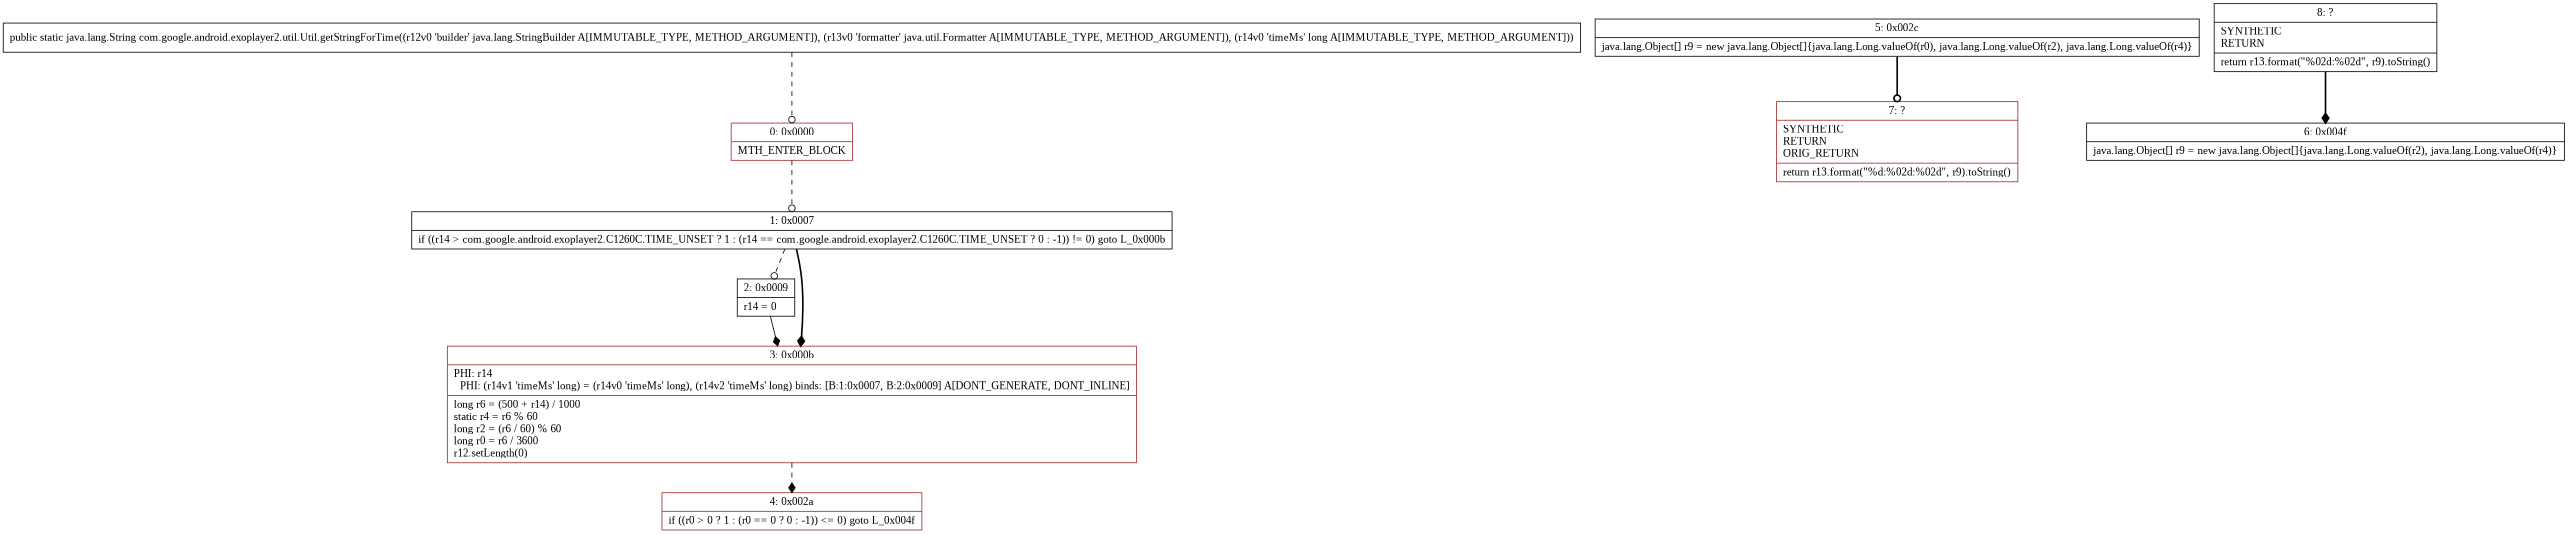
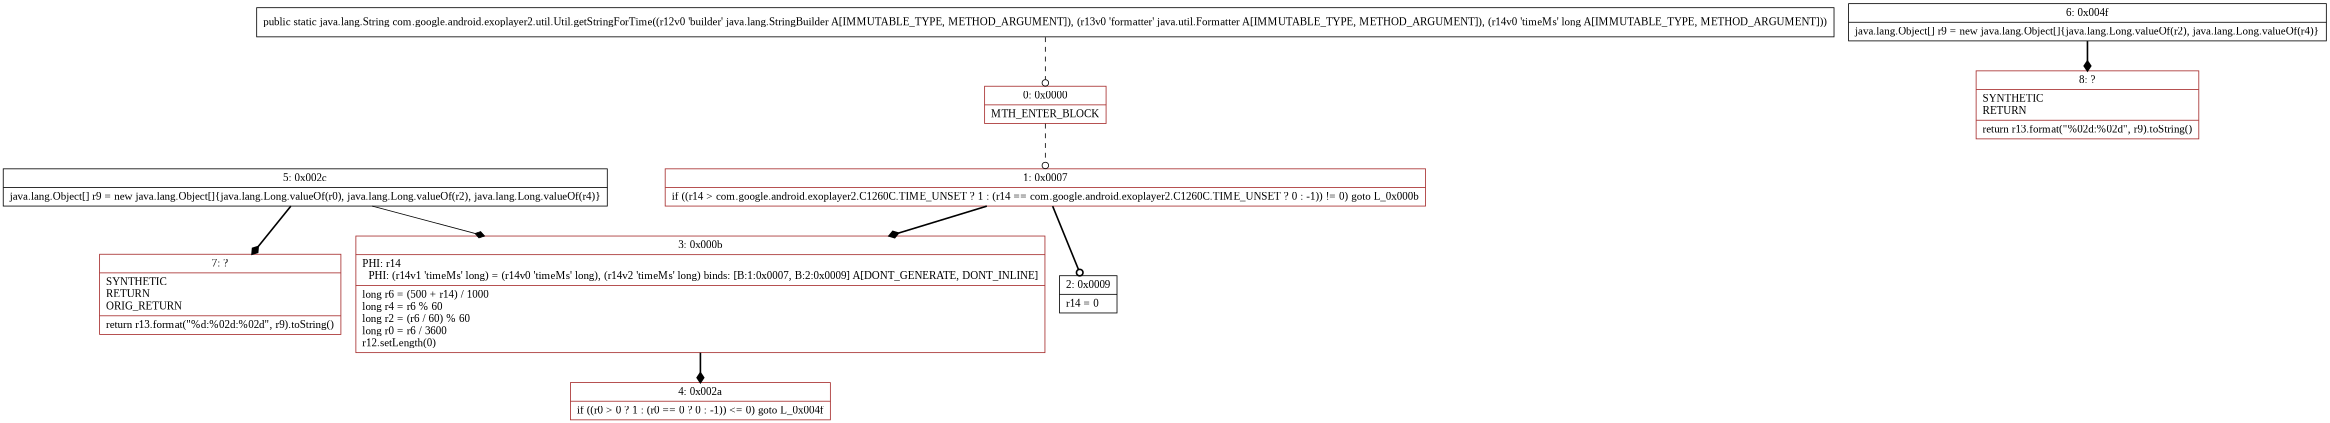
(2326, 38) -> (2087, 105)
(1897, 76) -> (275, 226)
(2326, 92) -> (2087, 51)
(792, 230) -> (1045, 187)
(780, 261) -> (1066, 238)
(773, 326) -> (424, 220)
(496, 417) -> (403, 306)
(792, 473) -> (700, 363)
